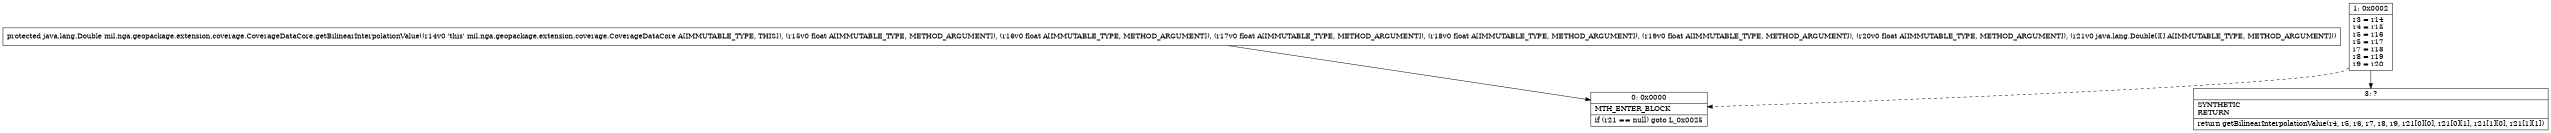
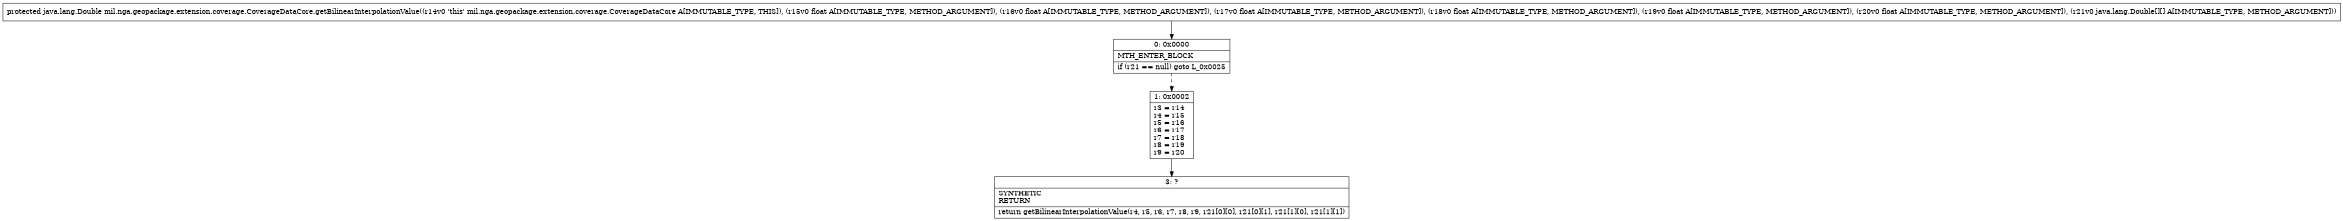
(2368, 42) -> (1169, 130)
(2032, 94) -> (1172, 80)
